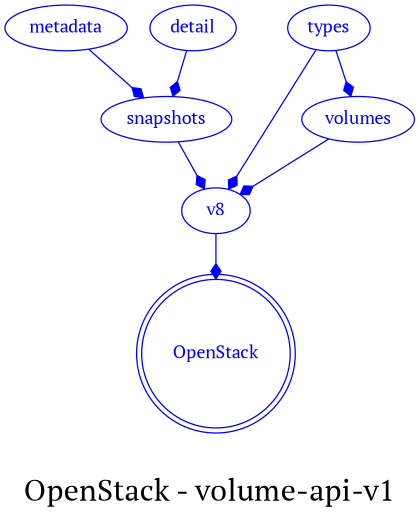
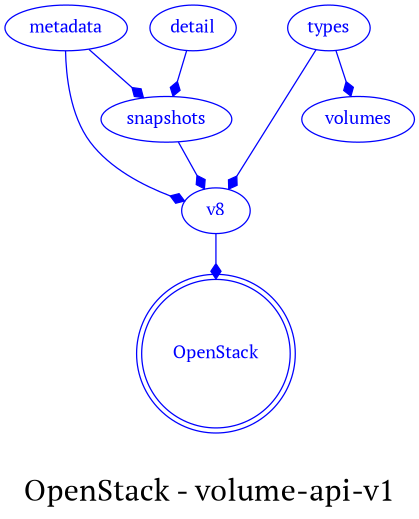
(291, 163) -> (91, 143)
